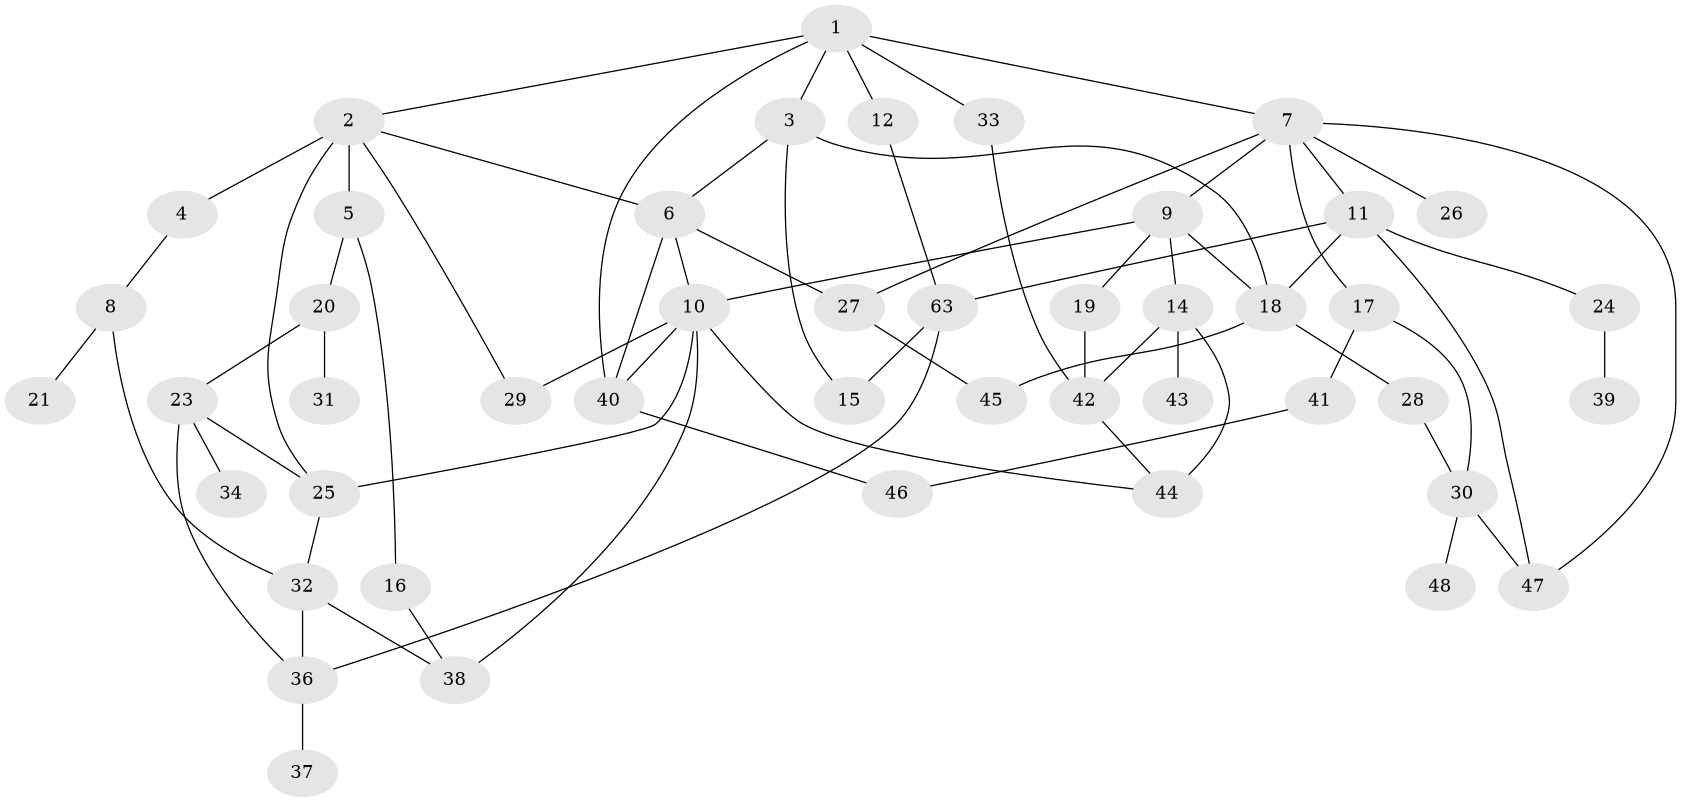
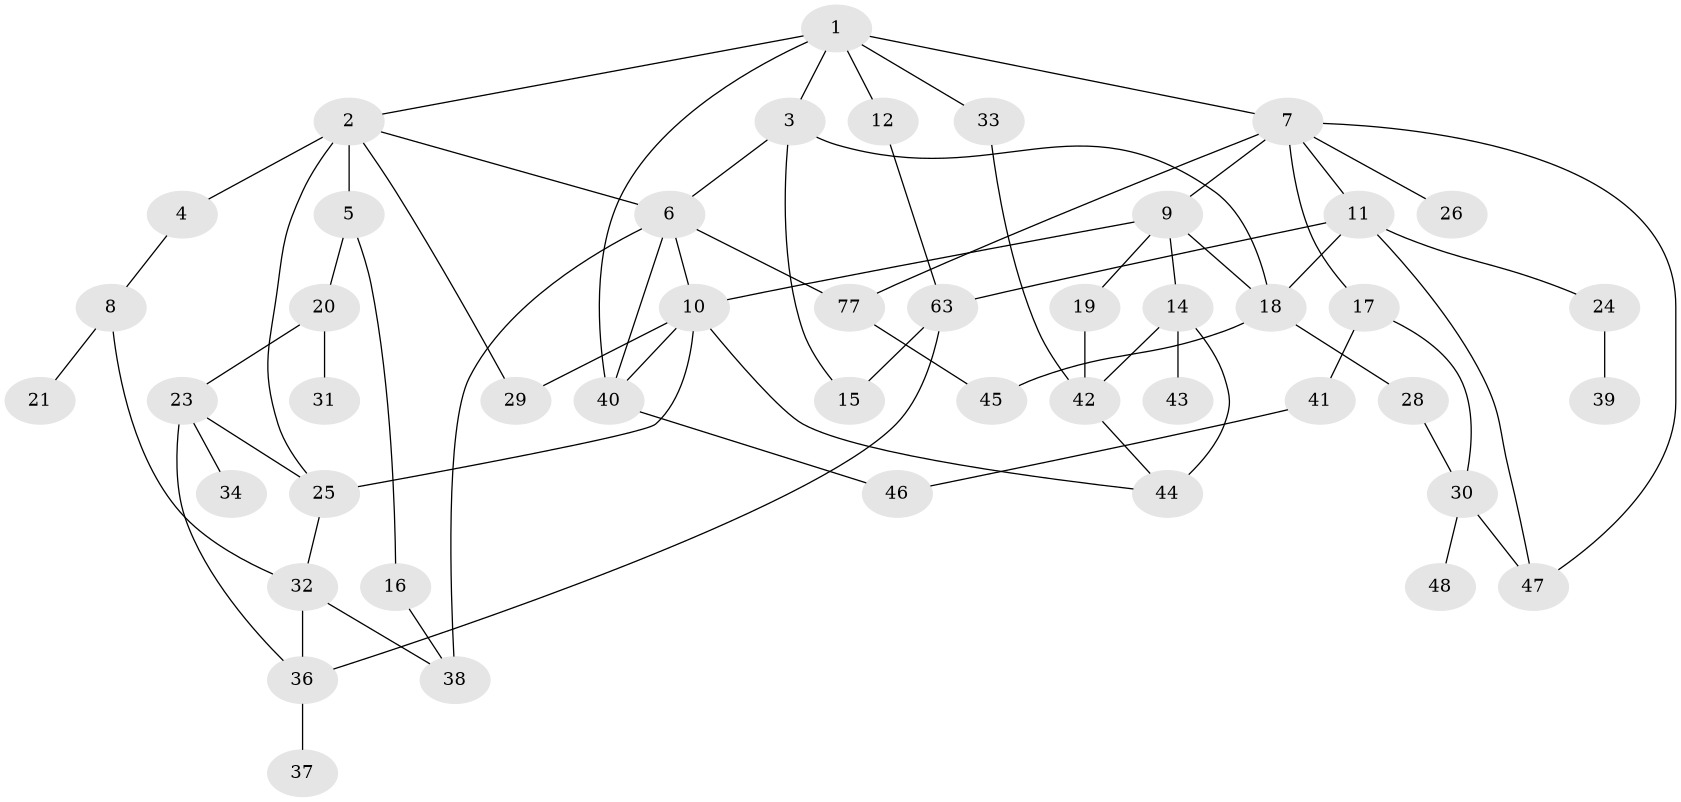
(850, 308) -> (850, 308)
(629, 521) -> (461, 401)
